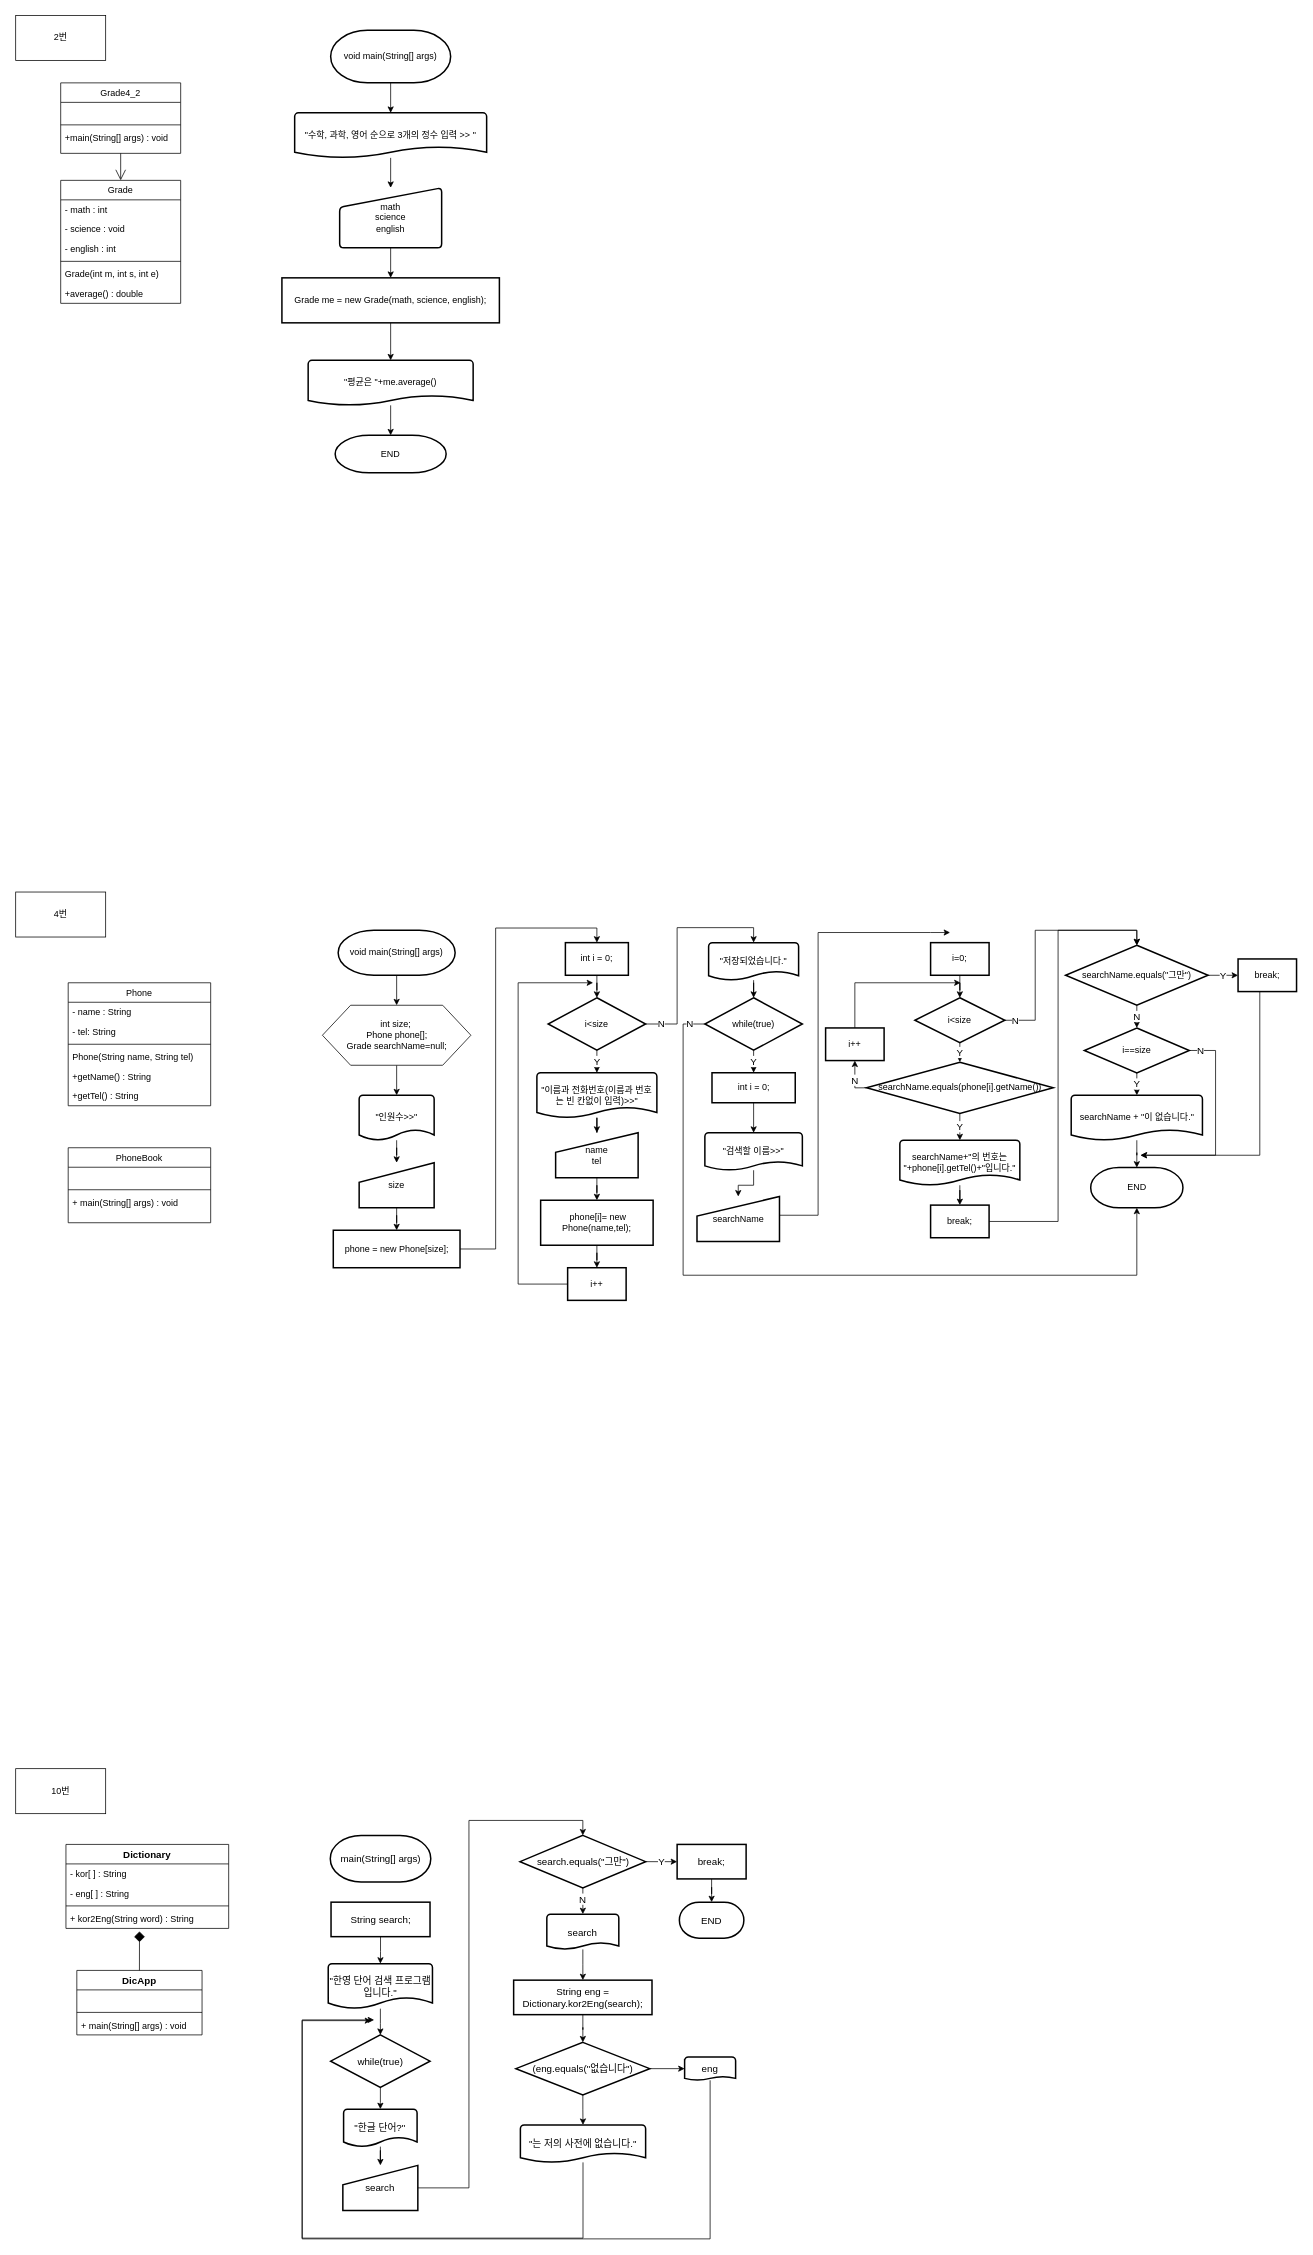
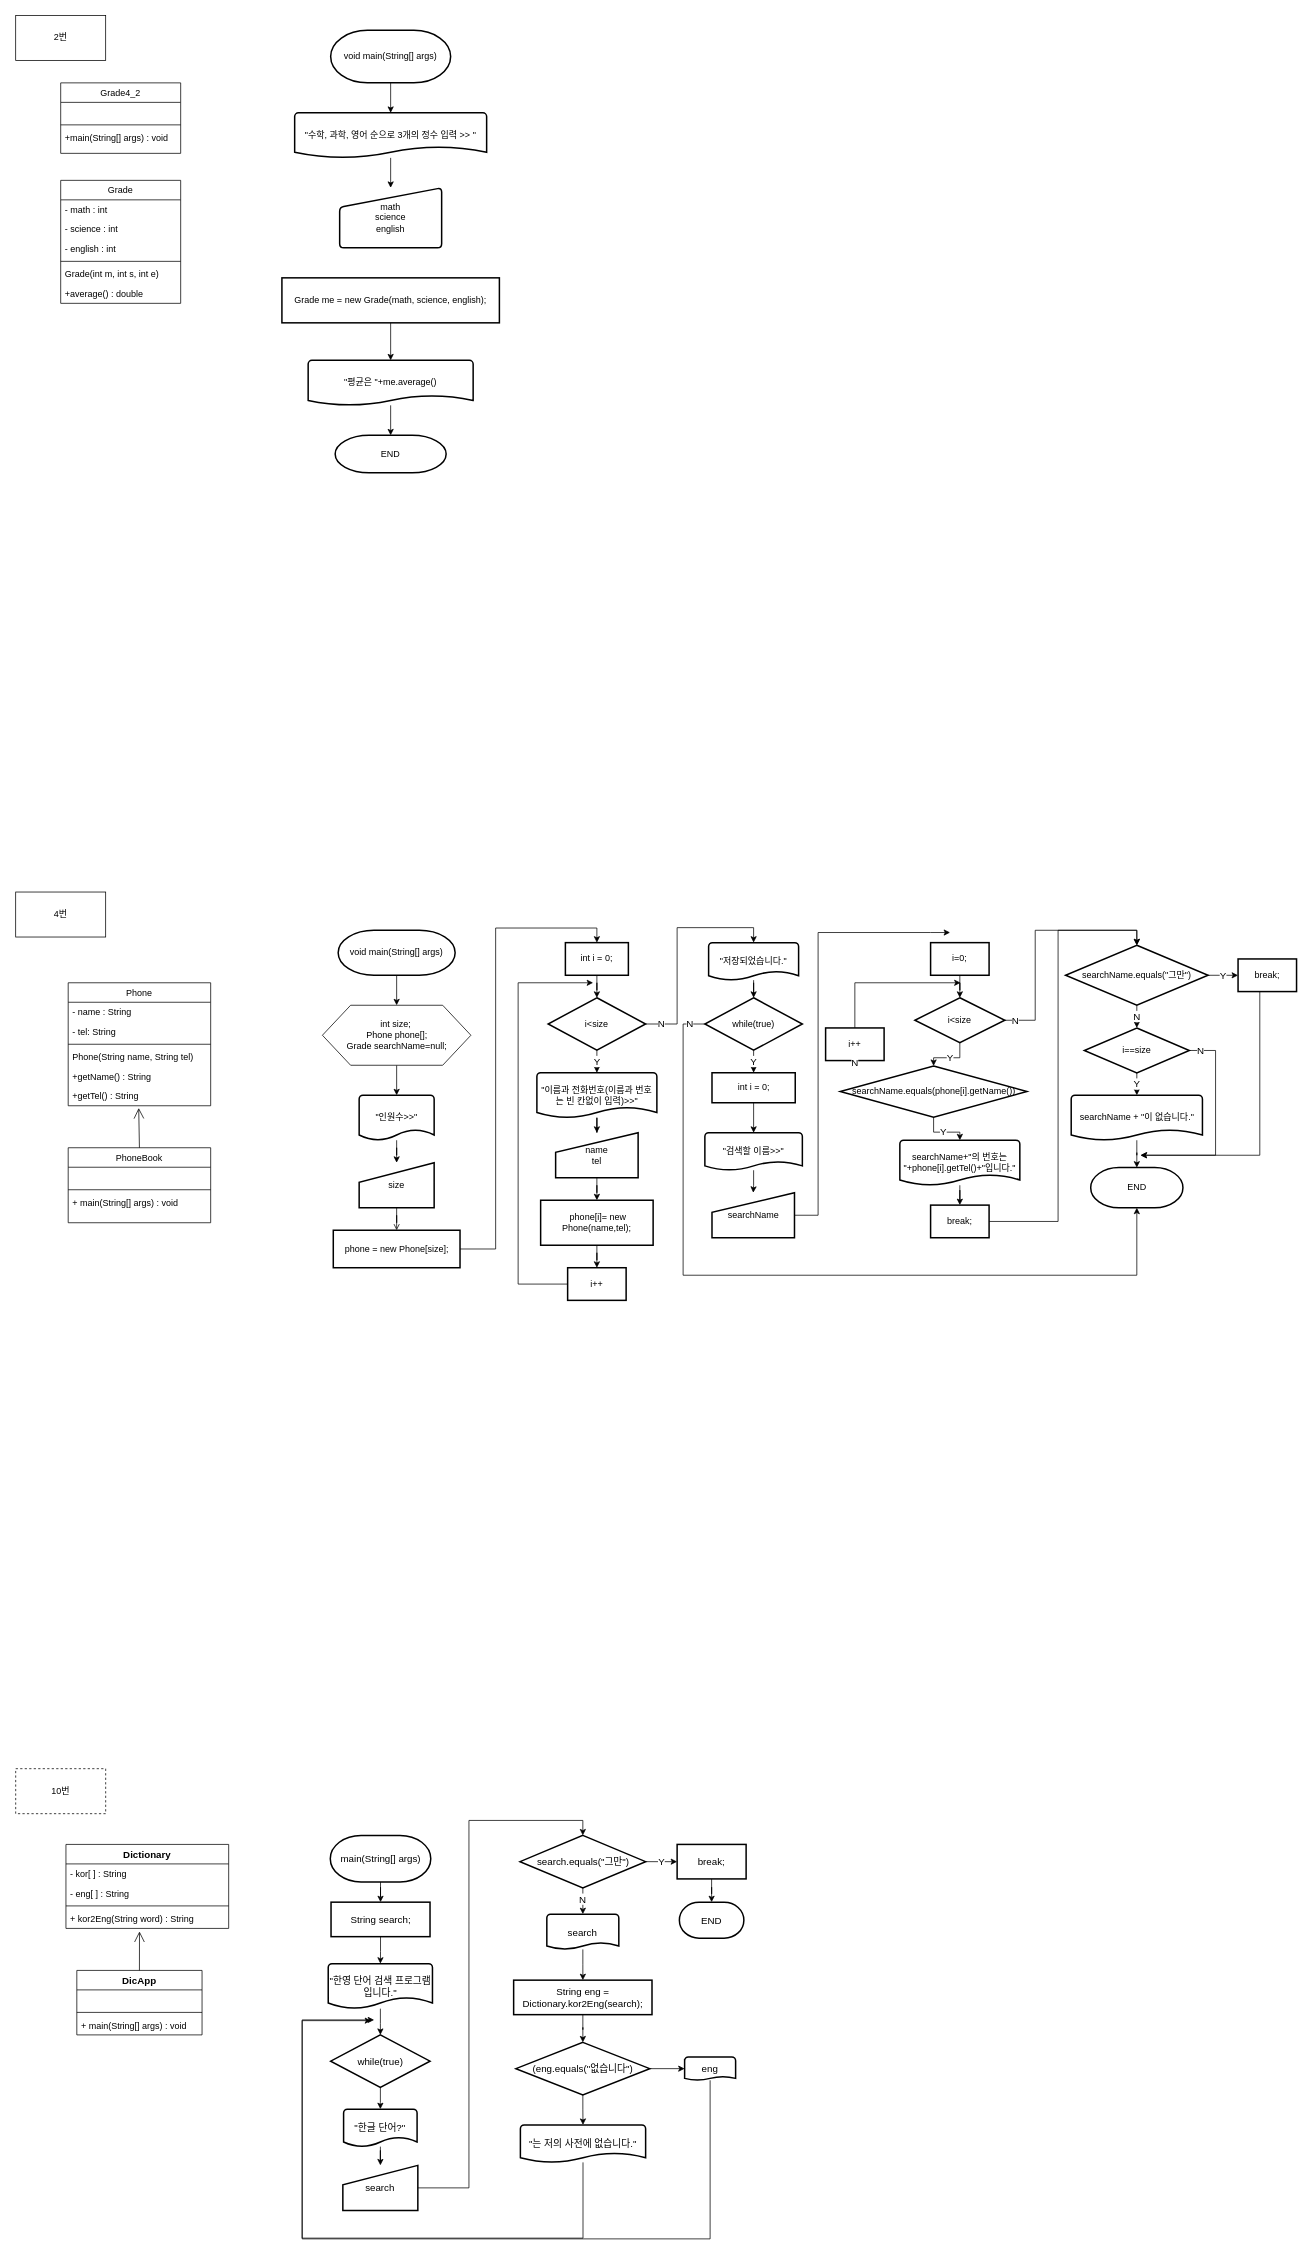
(120, 167) -> none
(98, 230) -> (95, 230)
(390, 260) -> none
(960, 1088) -> (933, 1092)
none -> (139, 1129)
(738, 1219) -> (753, 1215)
(396, 1224) -> (396, 1225)
(60, 1791) -> (60, 1791)
none -> (380, 1895)
(139, 1942) -> (139, 1938)
